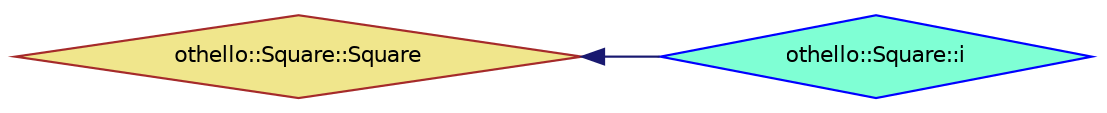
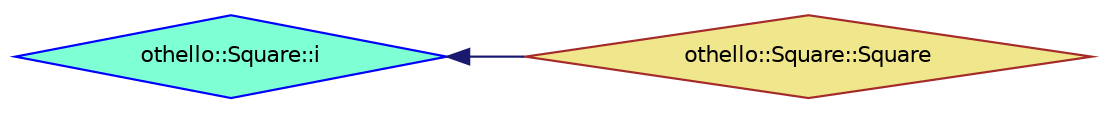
(632, 57) -> (497, 57)
